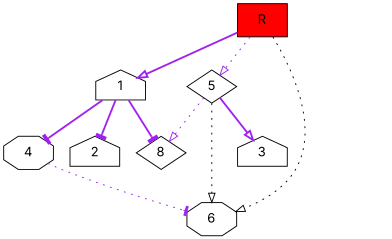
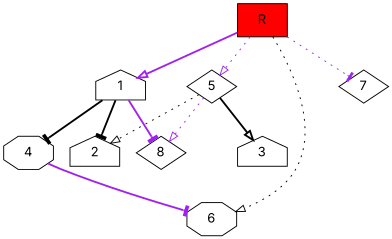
none -> (364, 87)
(234, 115) -> (234, 115)
(109, 117) -> (109, 117)
(76, 119) -> (76, 119)
(212, 148) -> (159, 117)
(115, 189) -> (115, 189)
